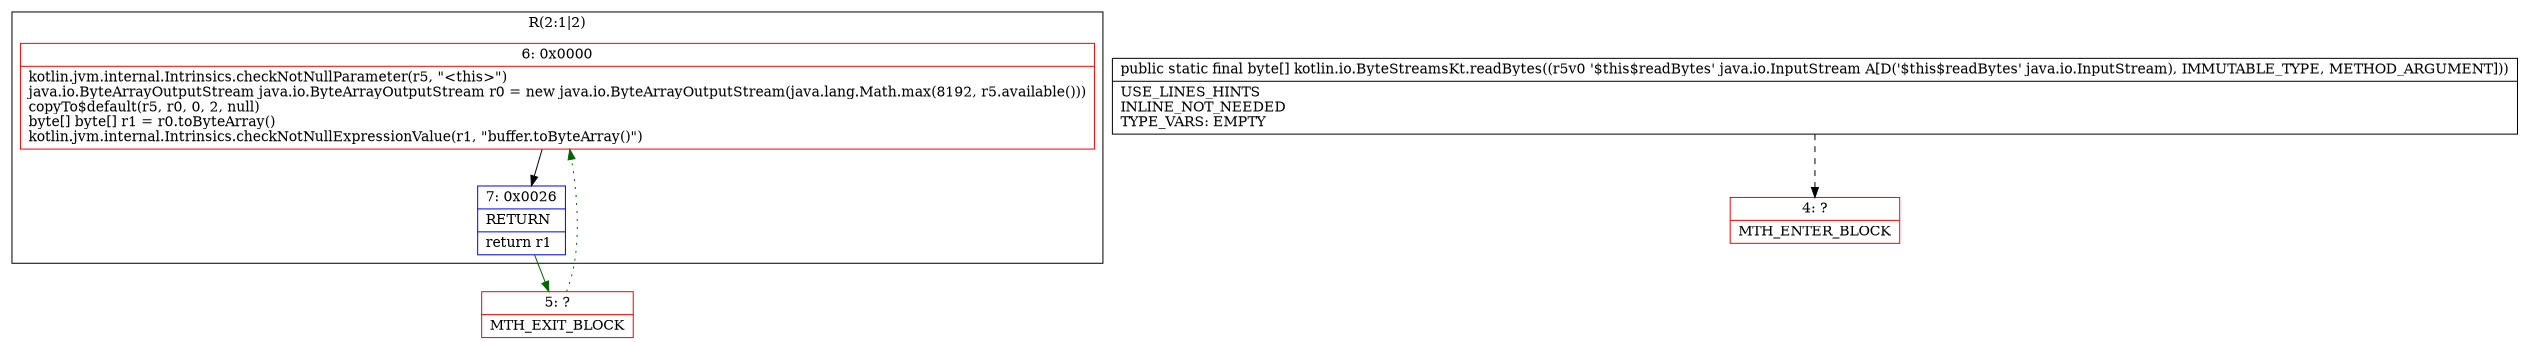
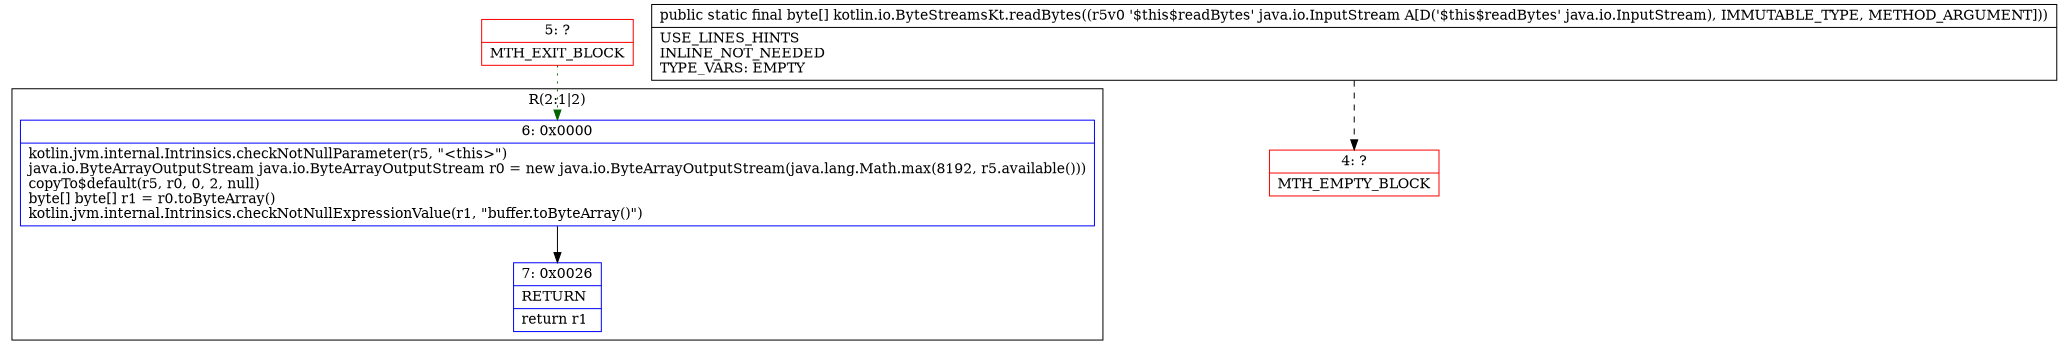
(557, 96) -> (557, 173)
(1815, 231) -> (1354, 184)
(540, 270) -> none
